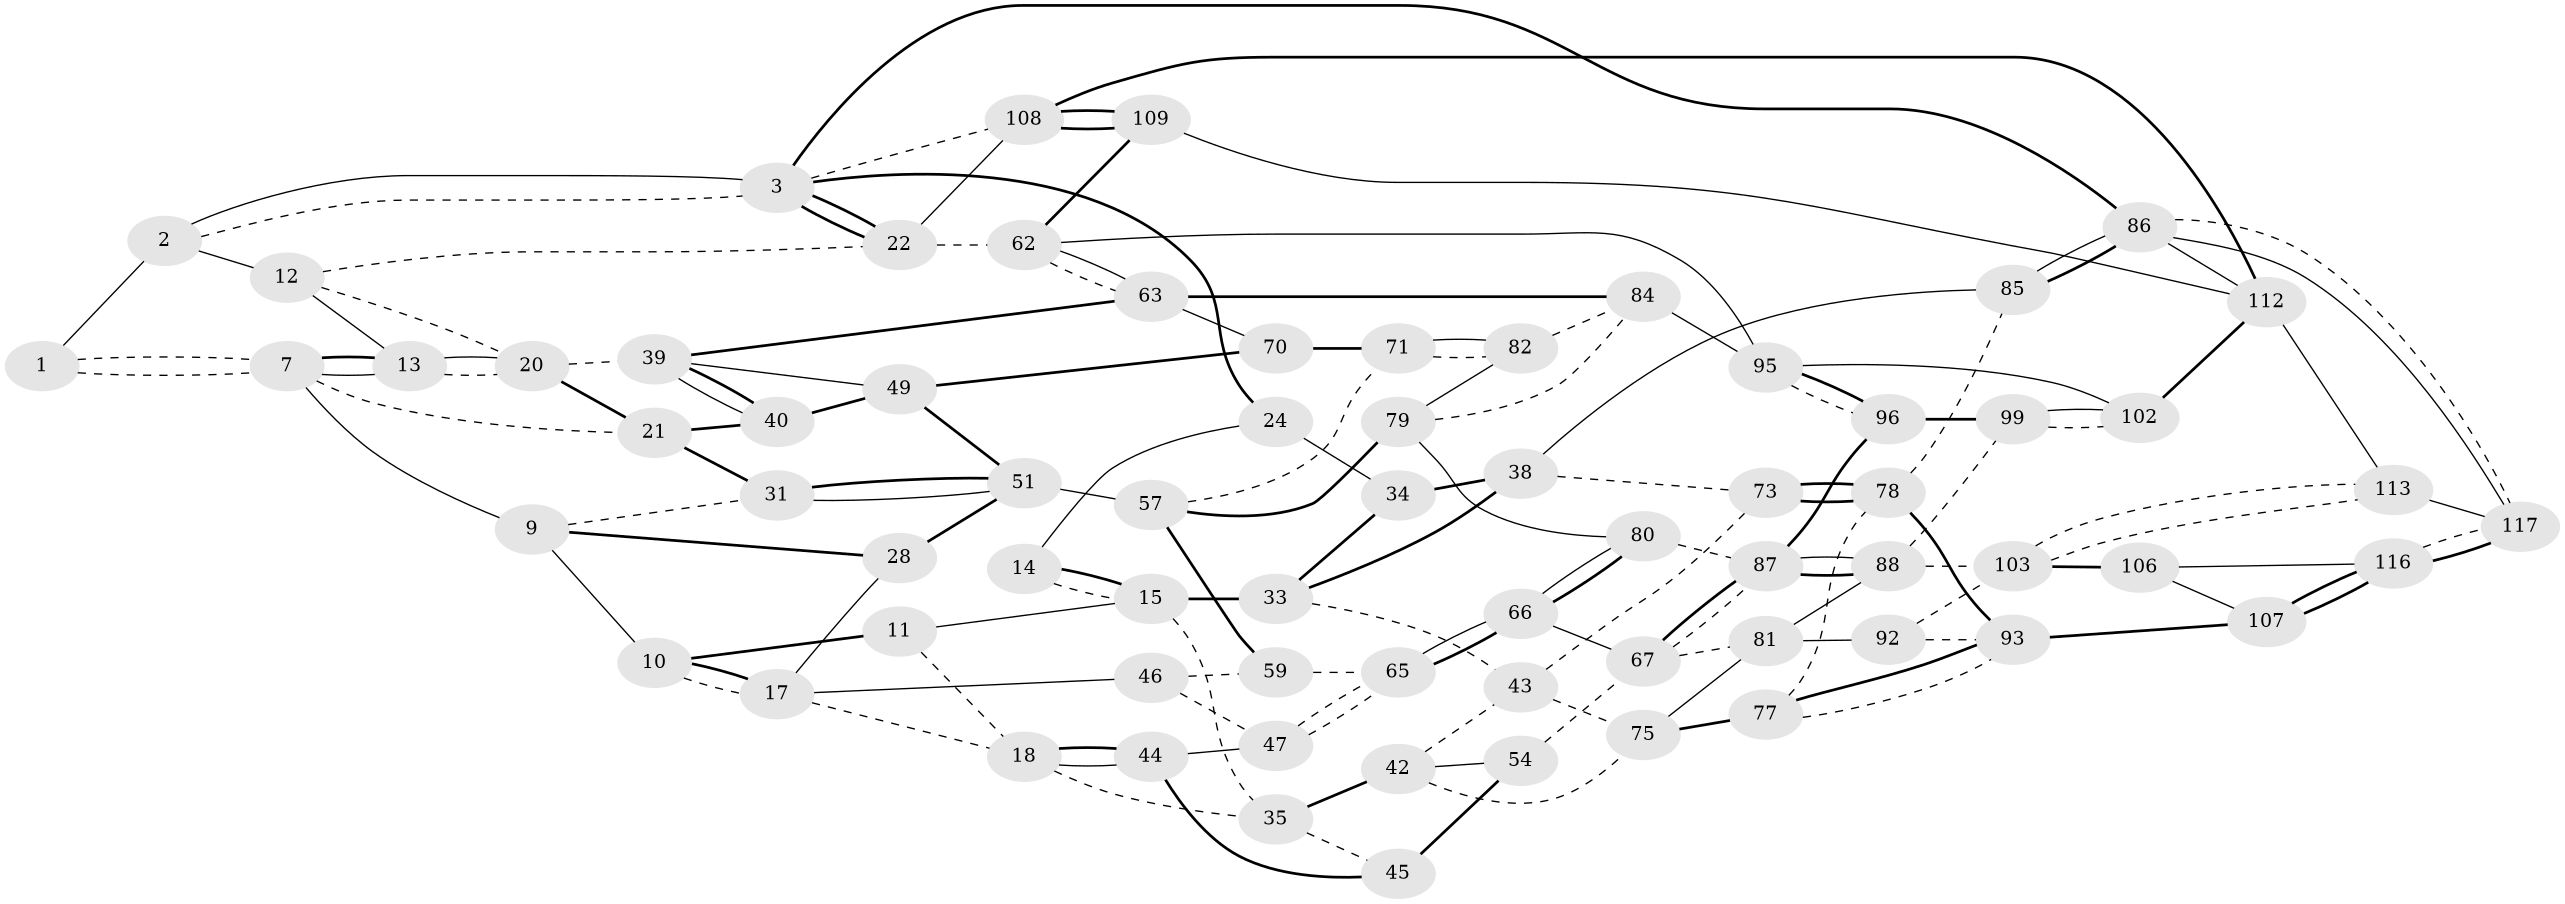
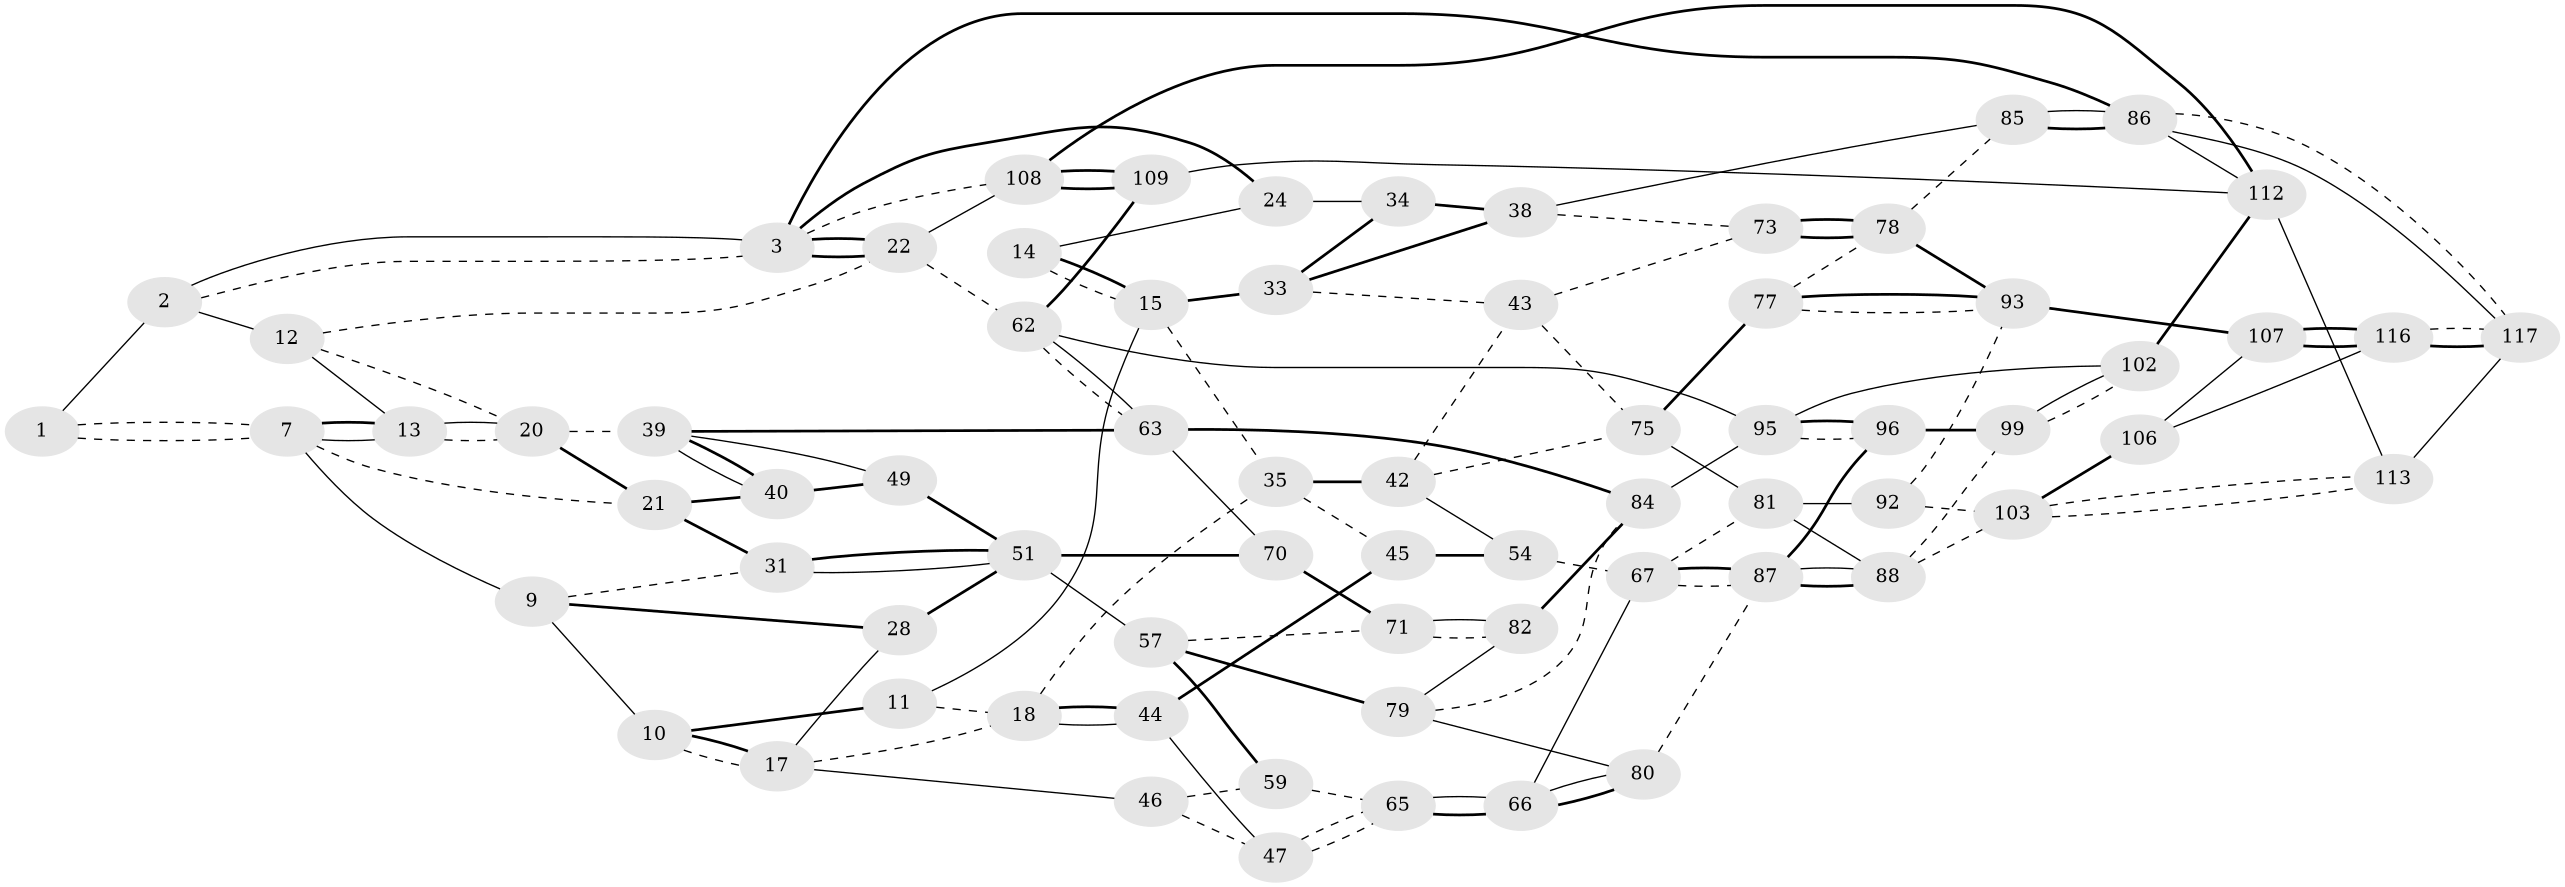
(1582, 323) -> (1574, 575)
(1088, 369) -> (1150, 555)
